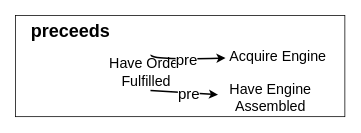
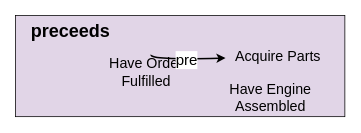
(278, 57) -> (278, 57)
(180, 66) -> (180, 66)
(181, 92) -> none
